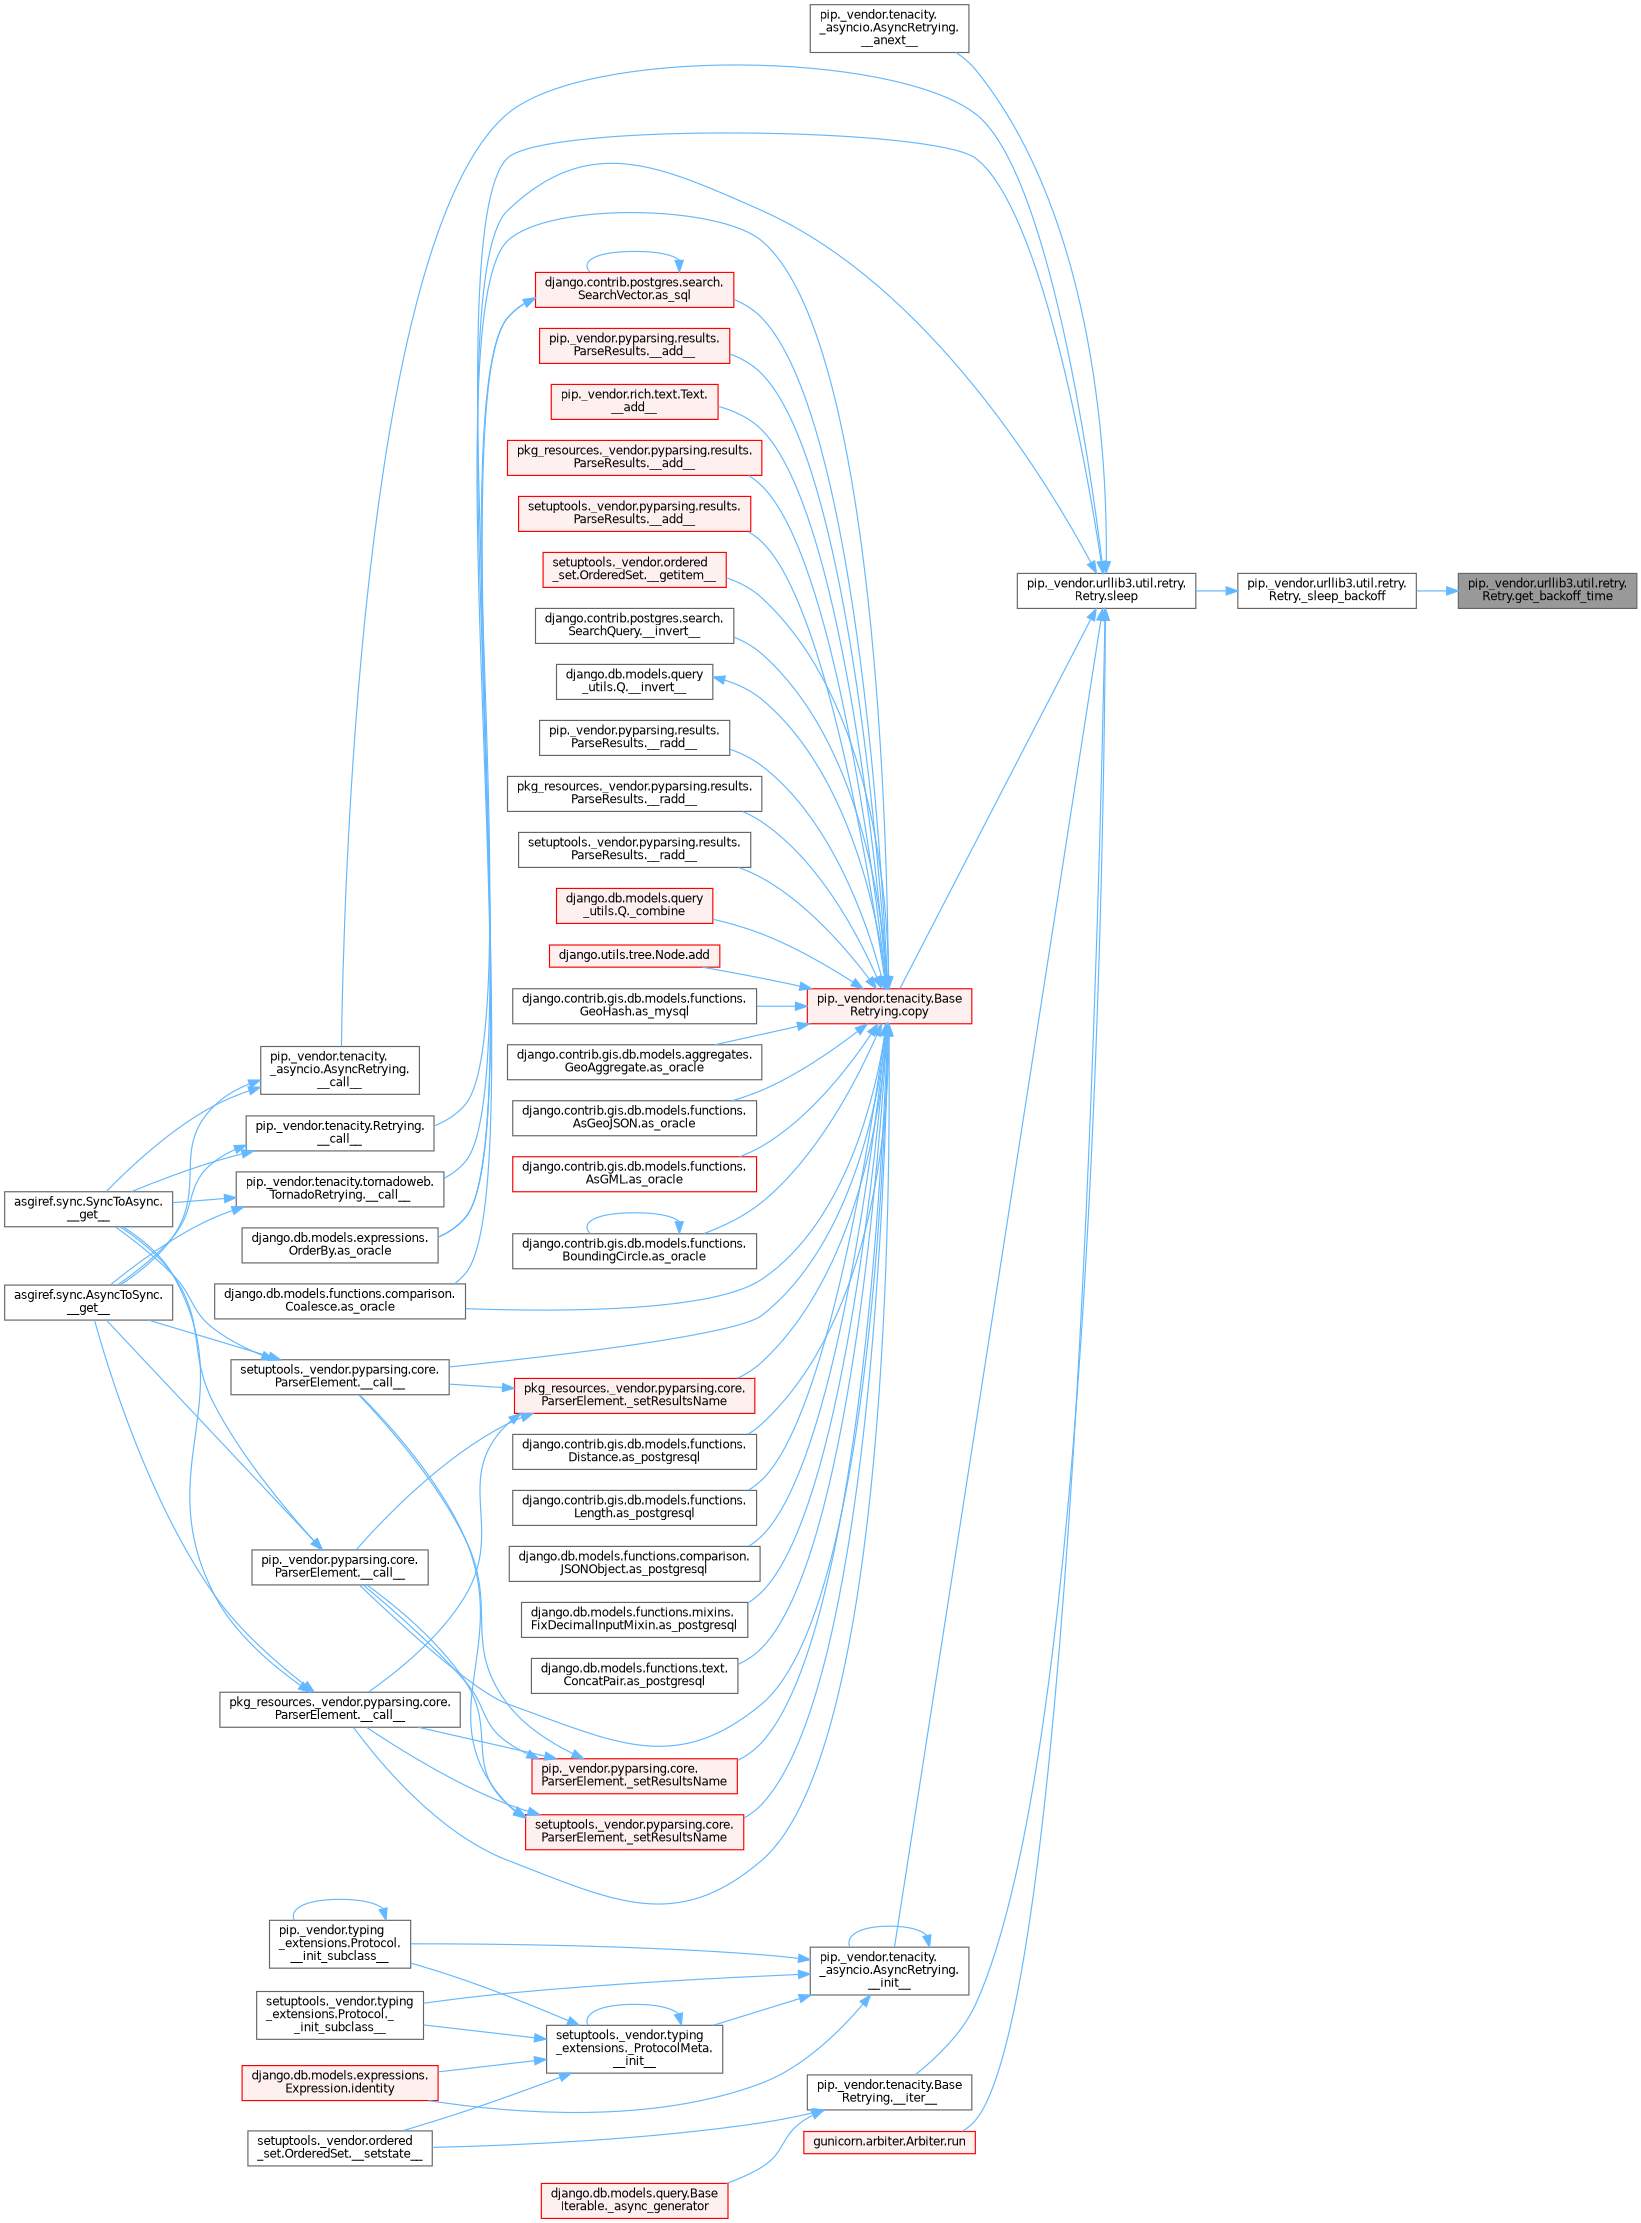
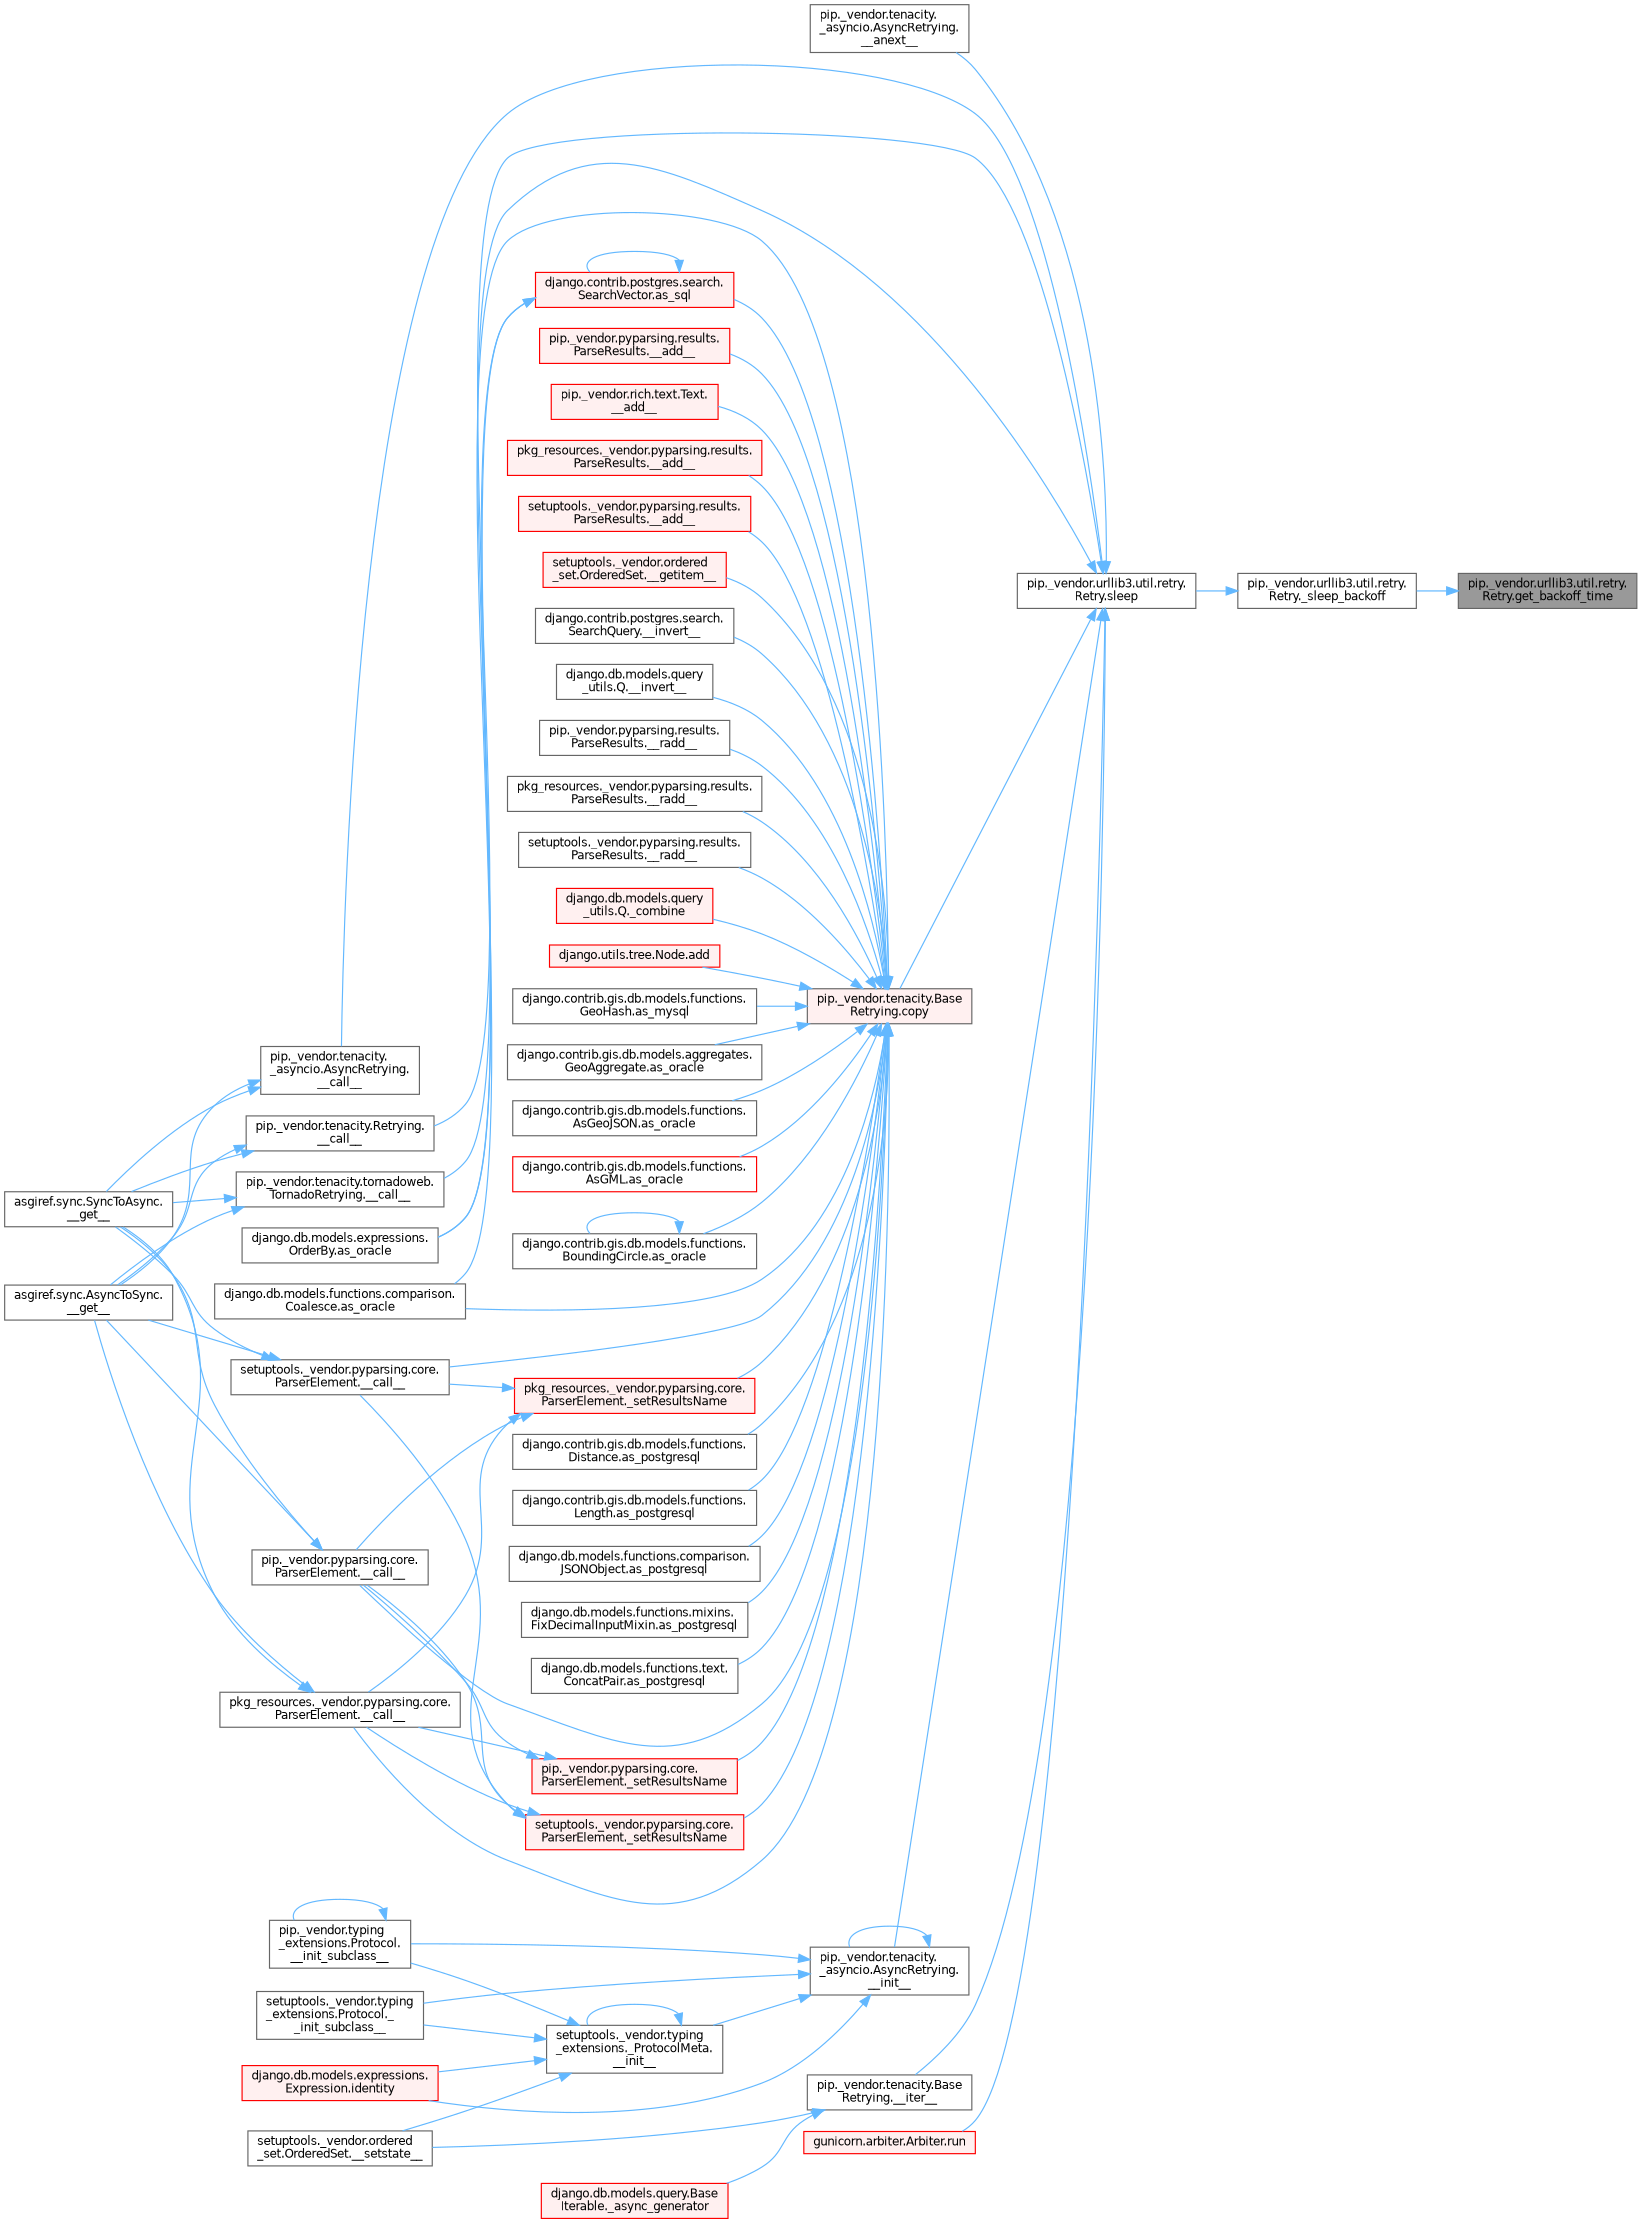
(842, 813) -> (832, 814)
(890, 1006) -> (890, 1006)
(486, 1662) -> none
